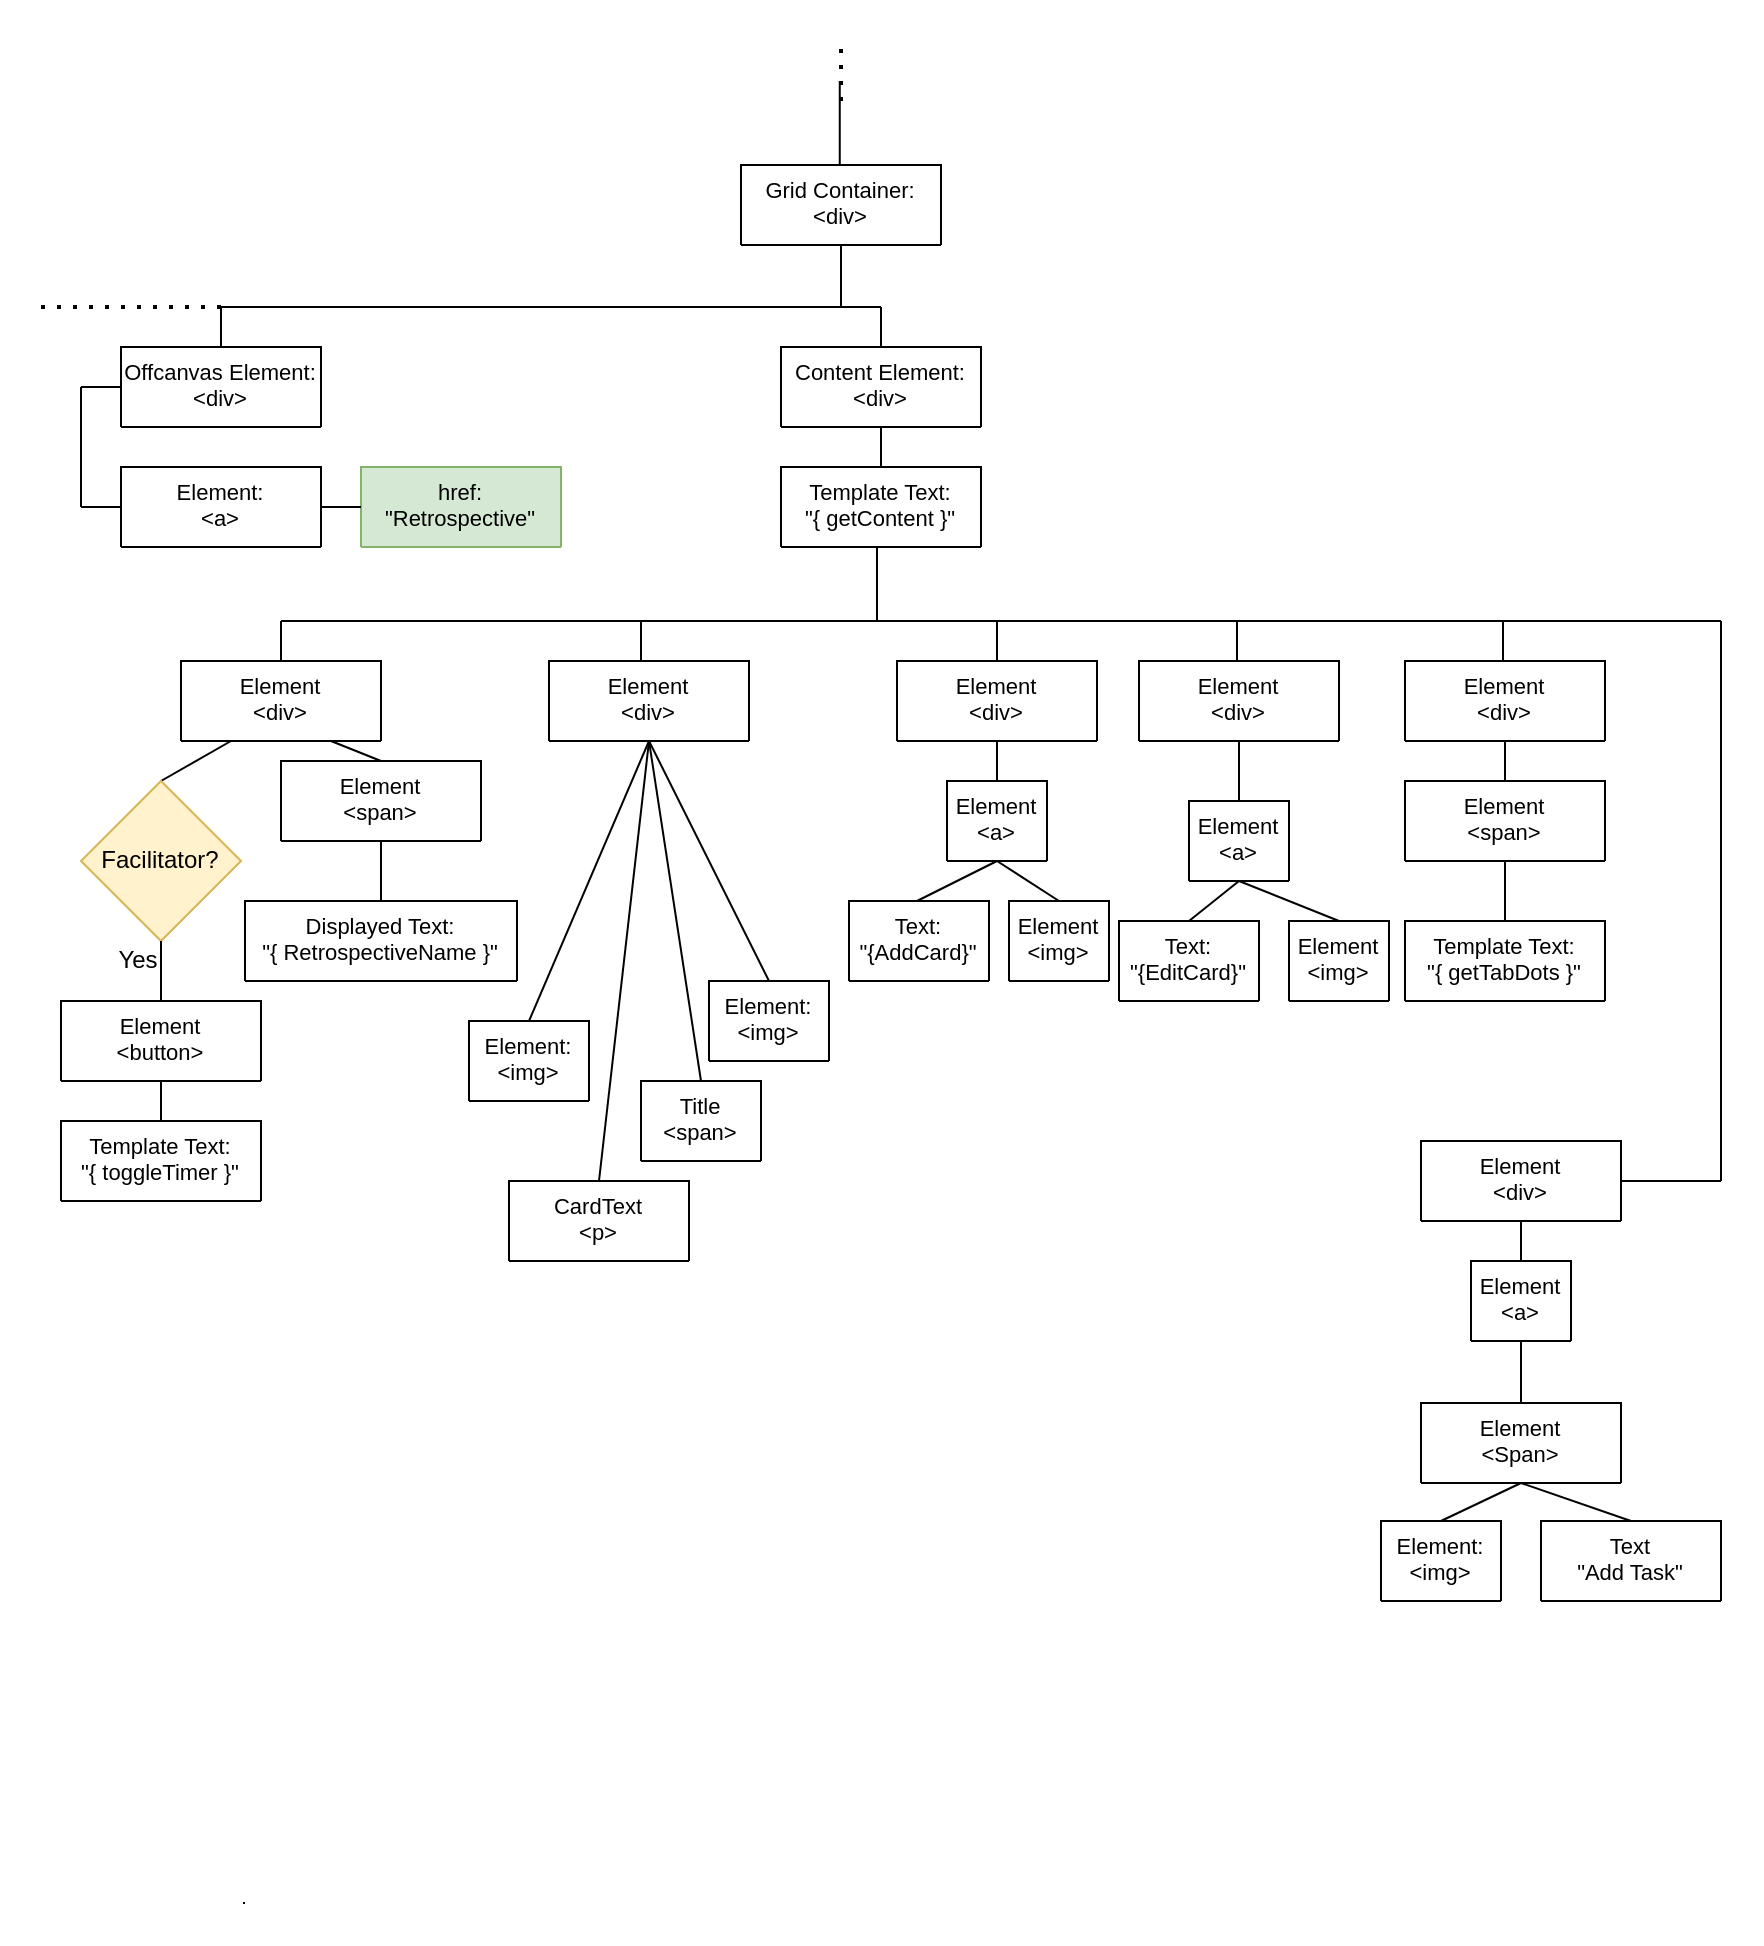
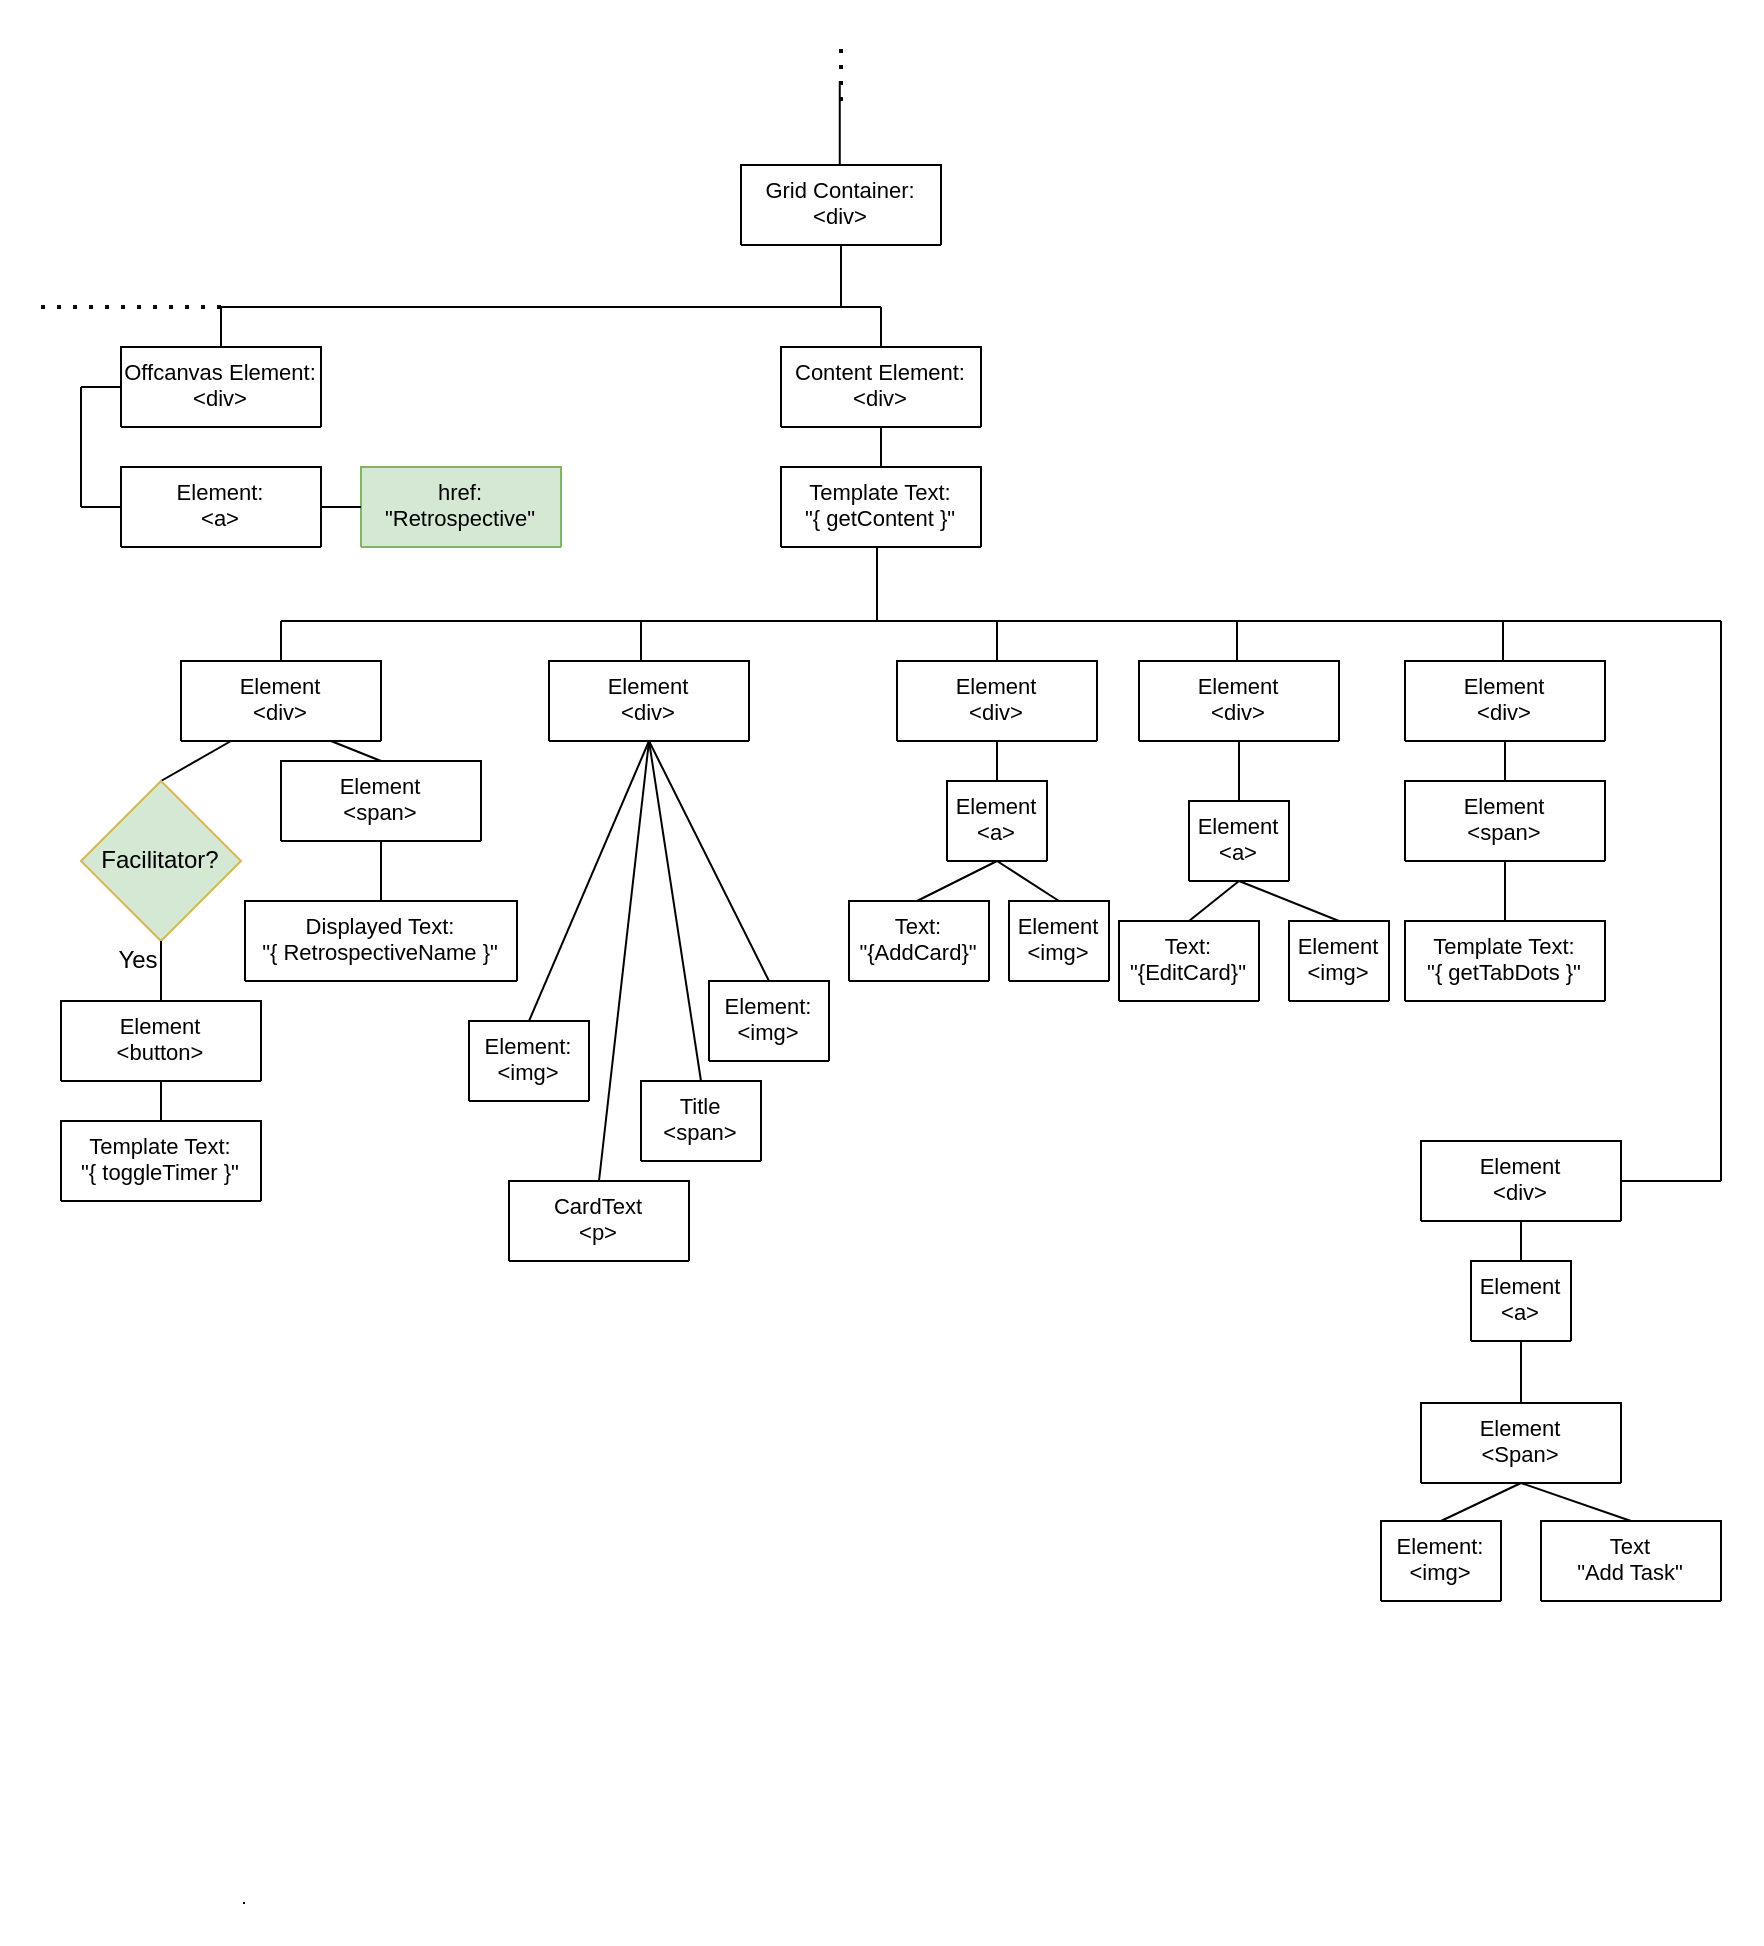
(161, 861) -> (161, 861)
